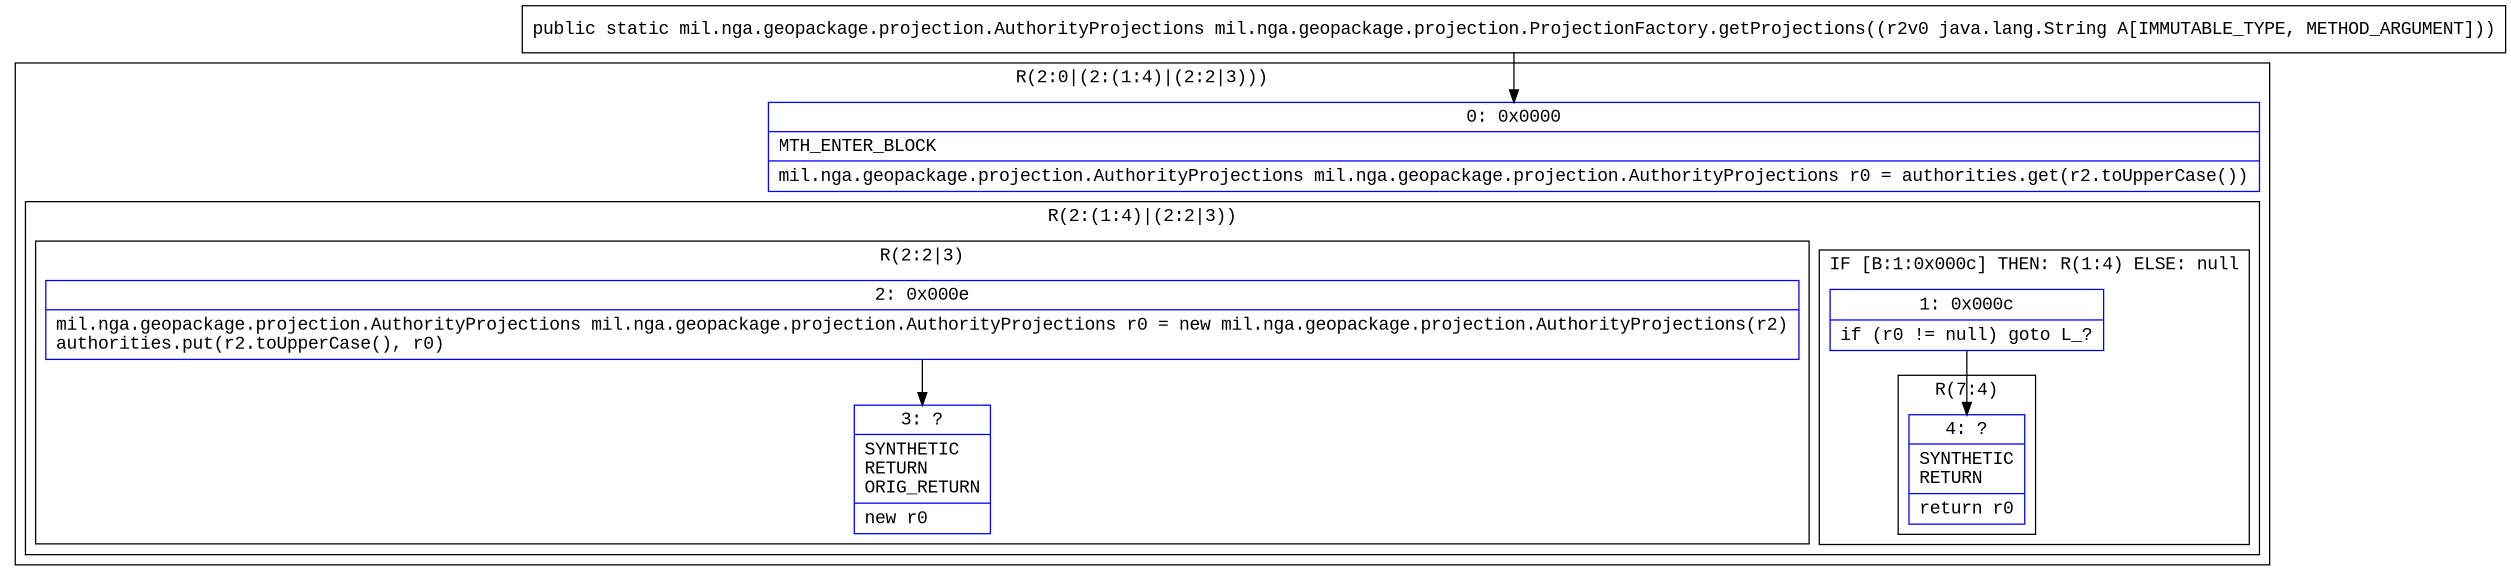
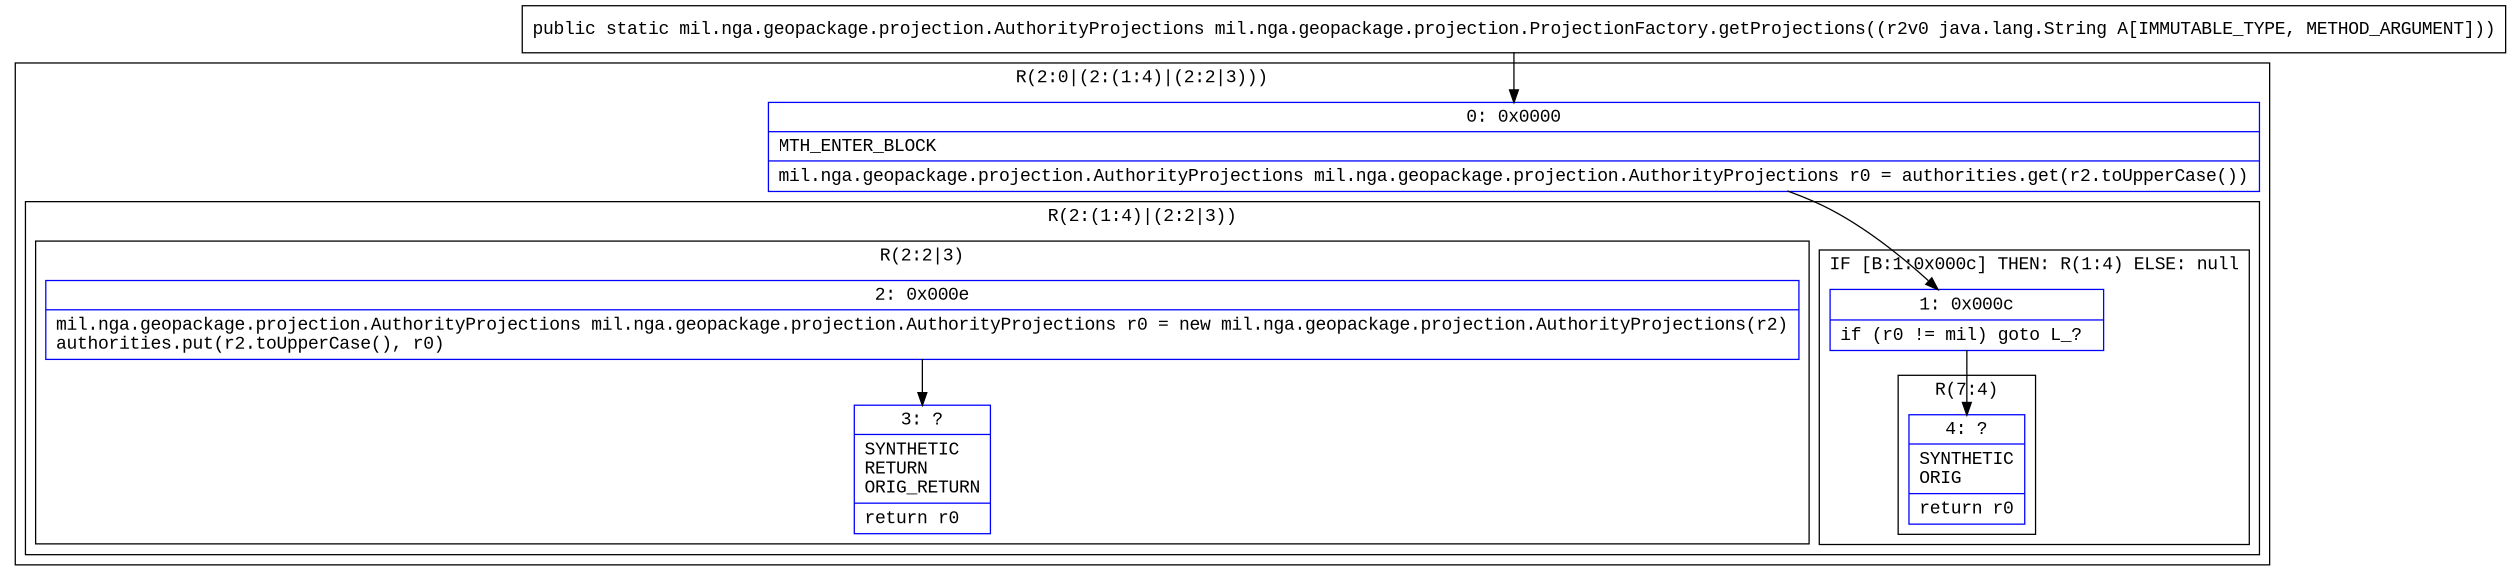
none -> (1862, 229)
(1967, 335) -> (1961, 335)
(1951, 478) -> (1941, 478)
(896, 518) -> (912, 518)
